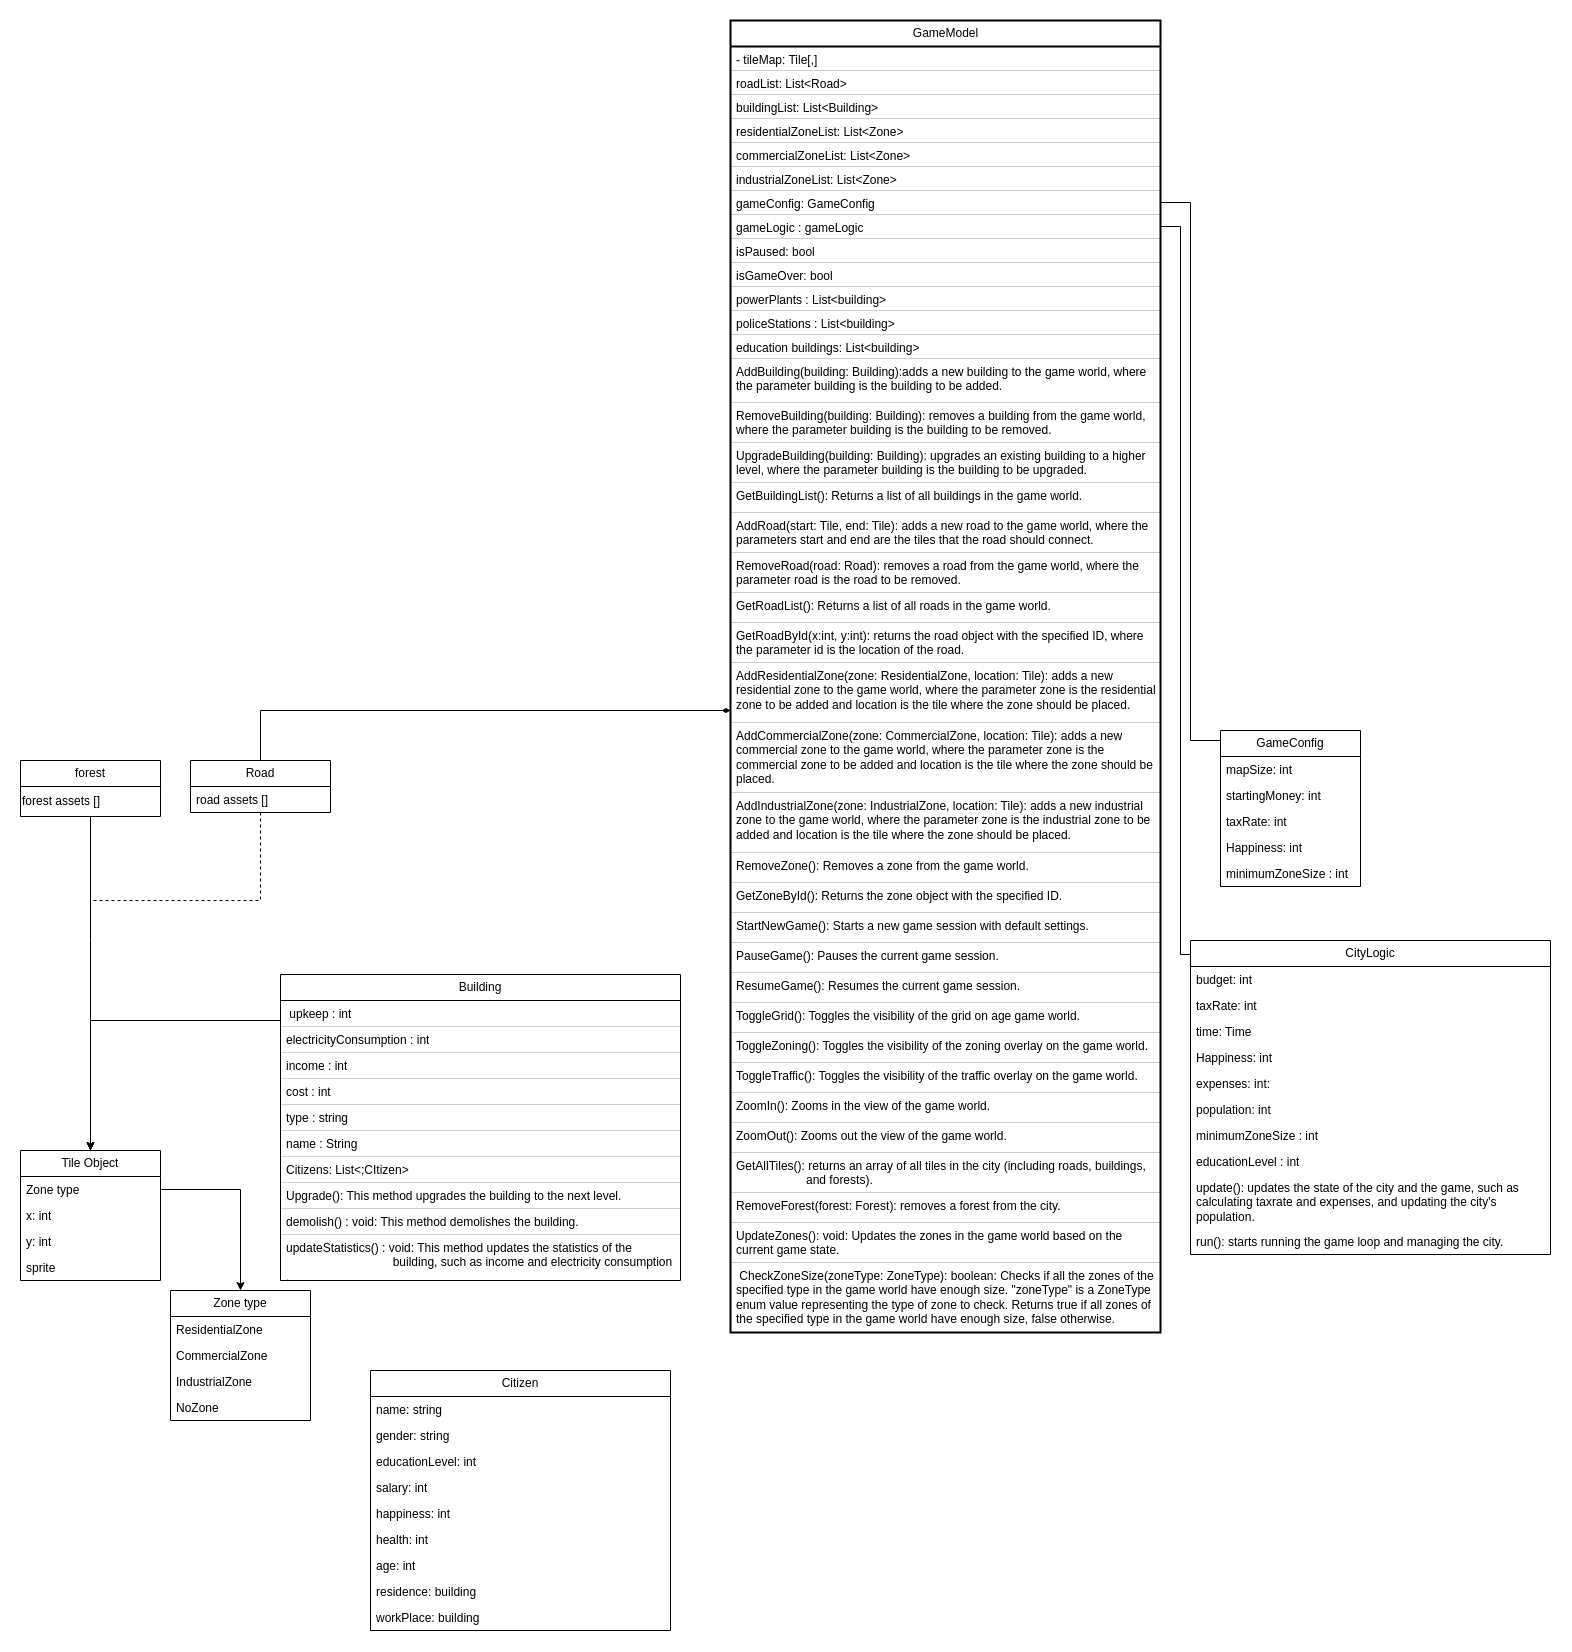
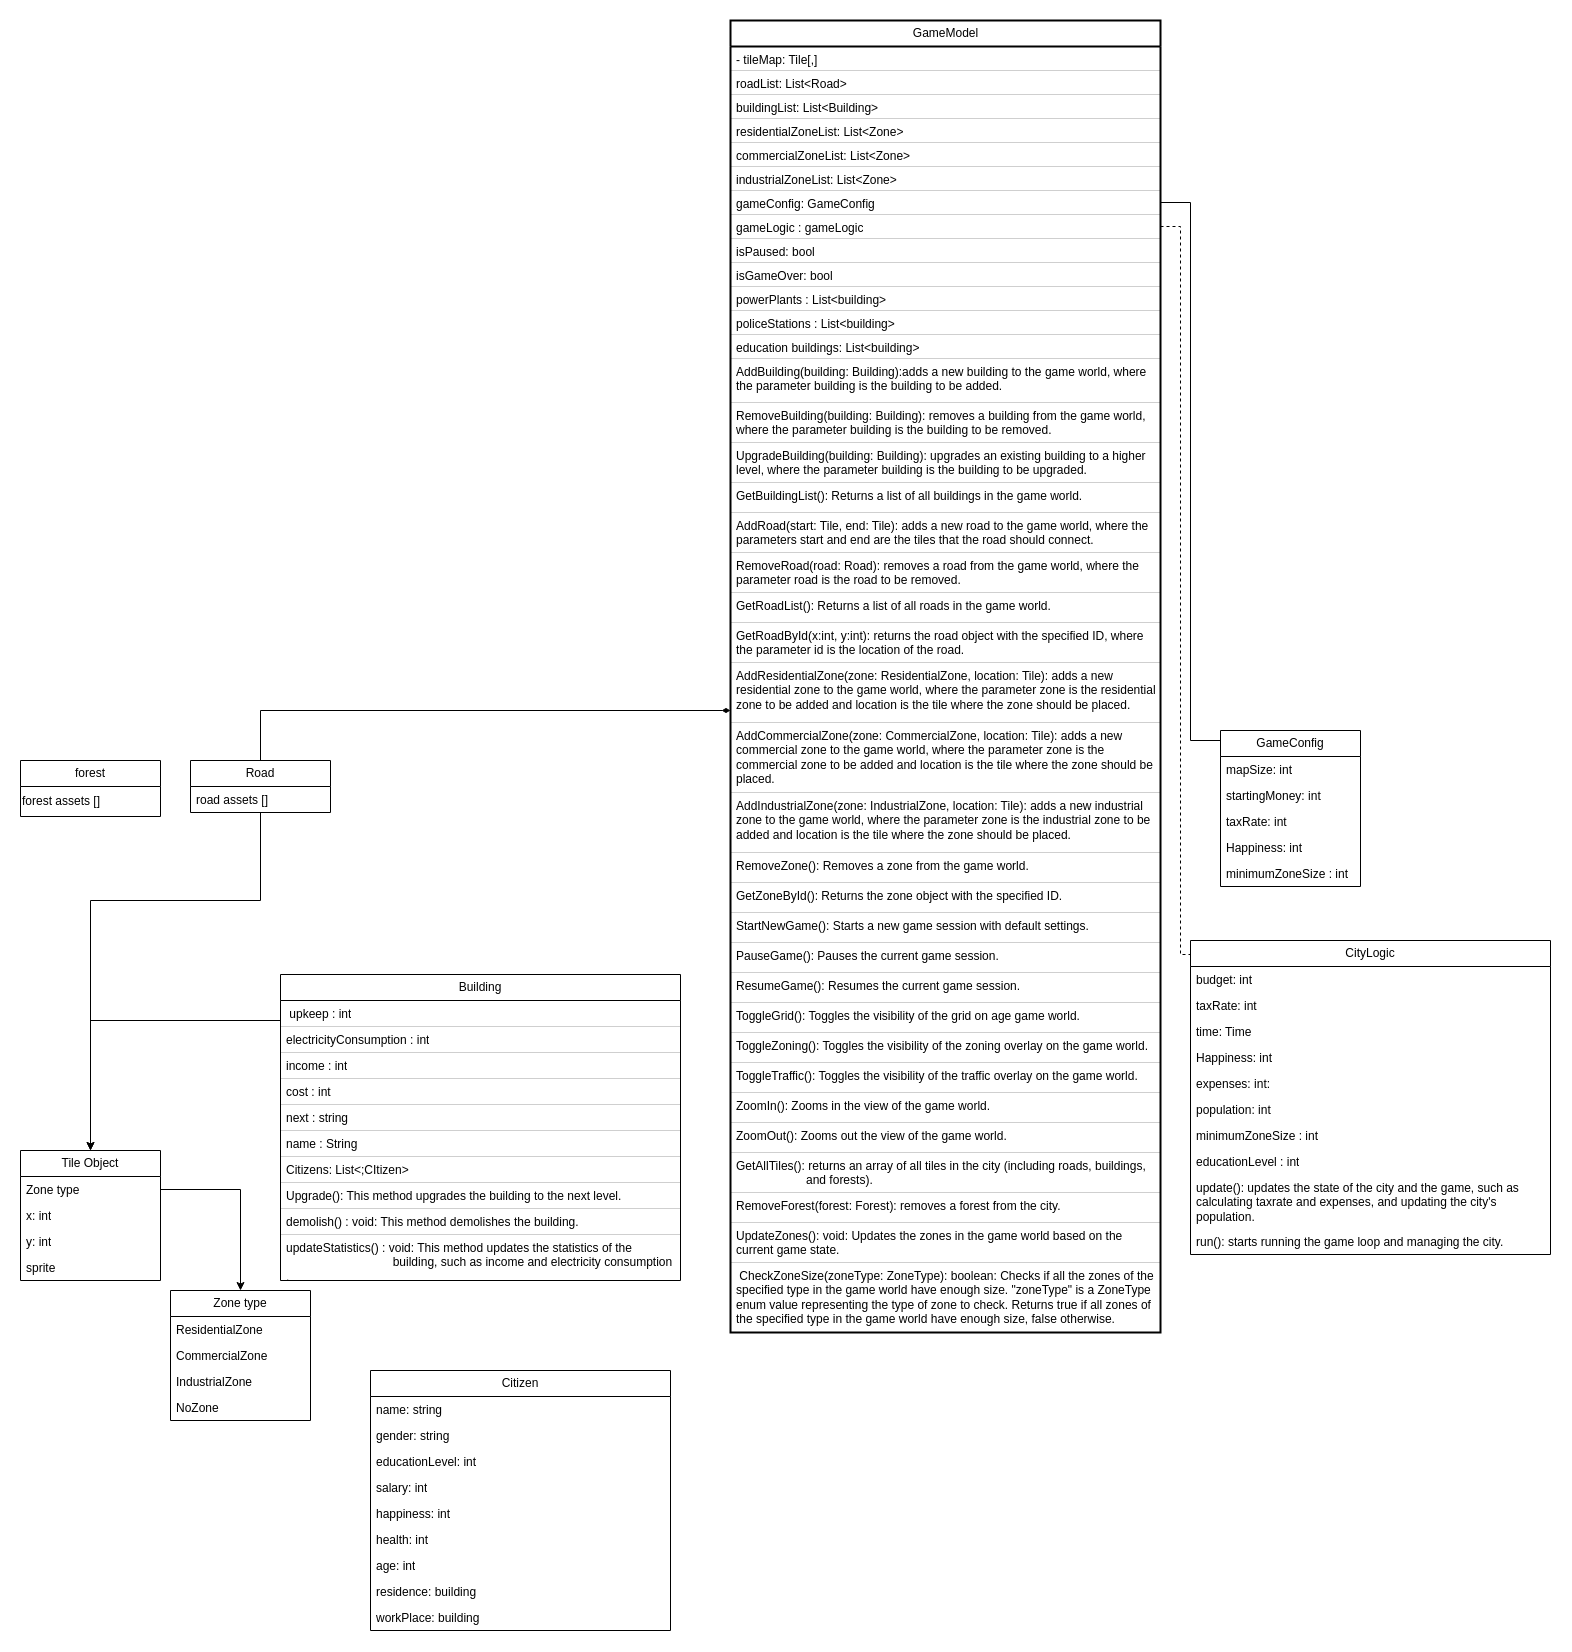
(1181, 585) -> (1181, 585)
(91, 858) -> none
(220, 901) -> (220, 901)
(324, 1119) -> (324, 1119)
